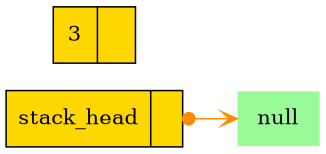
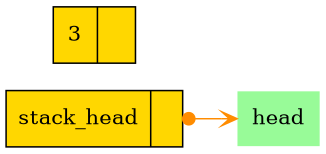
(279, 119) -> (279, 119)
